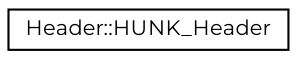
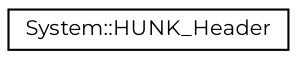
(148, 30) -> (148, 30)
